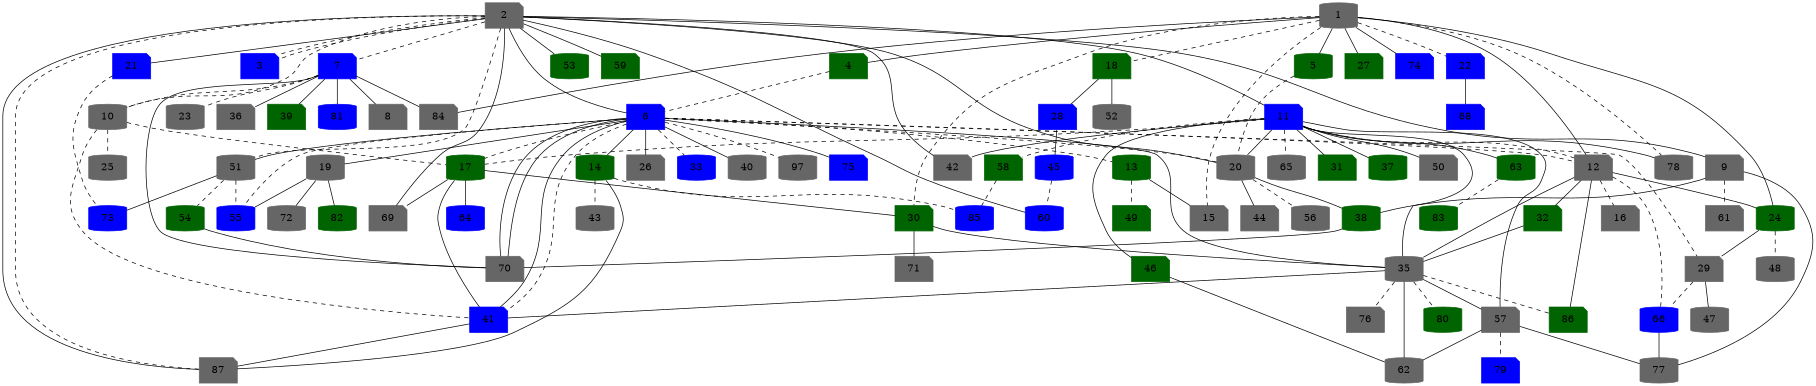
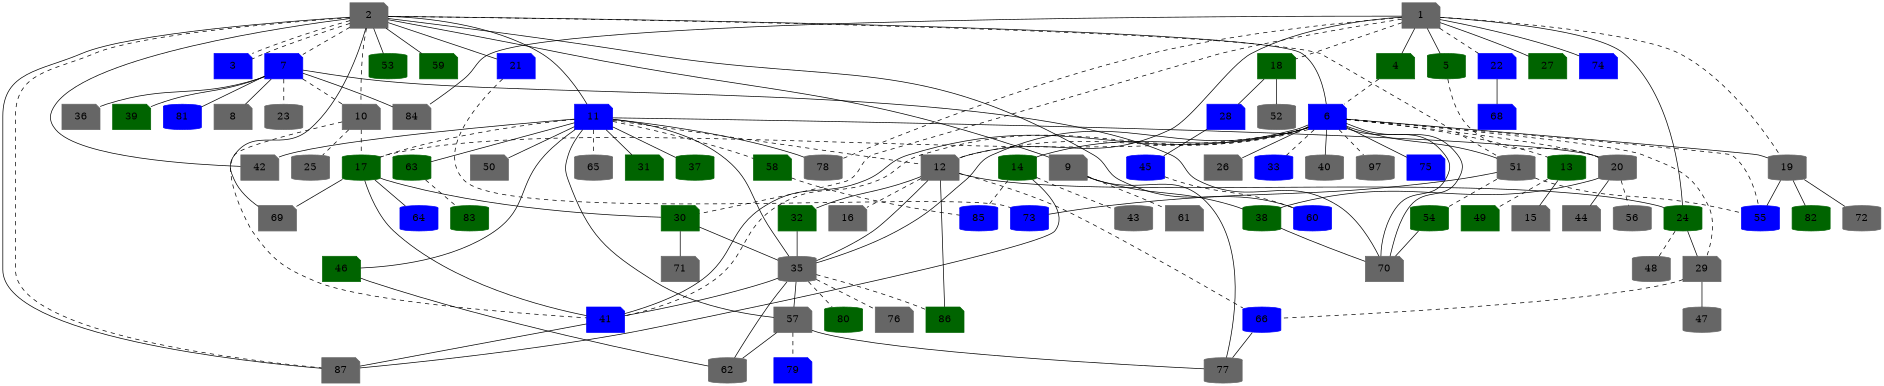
(1339, 15) -> (1421, 15)
(915, 62) -> none
(1239, 102) -> (1632, 39)
(108, 117) -> (361, 117)
